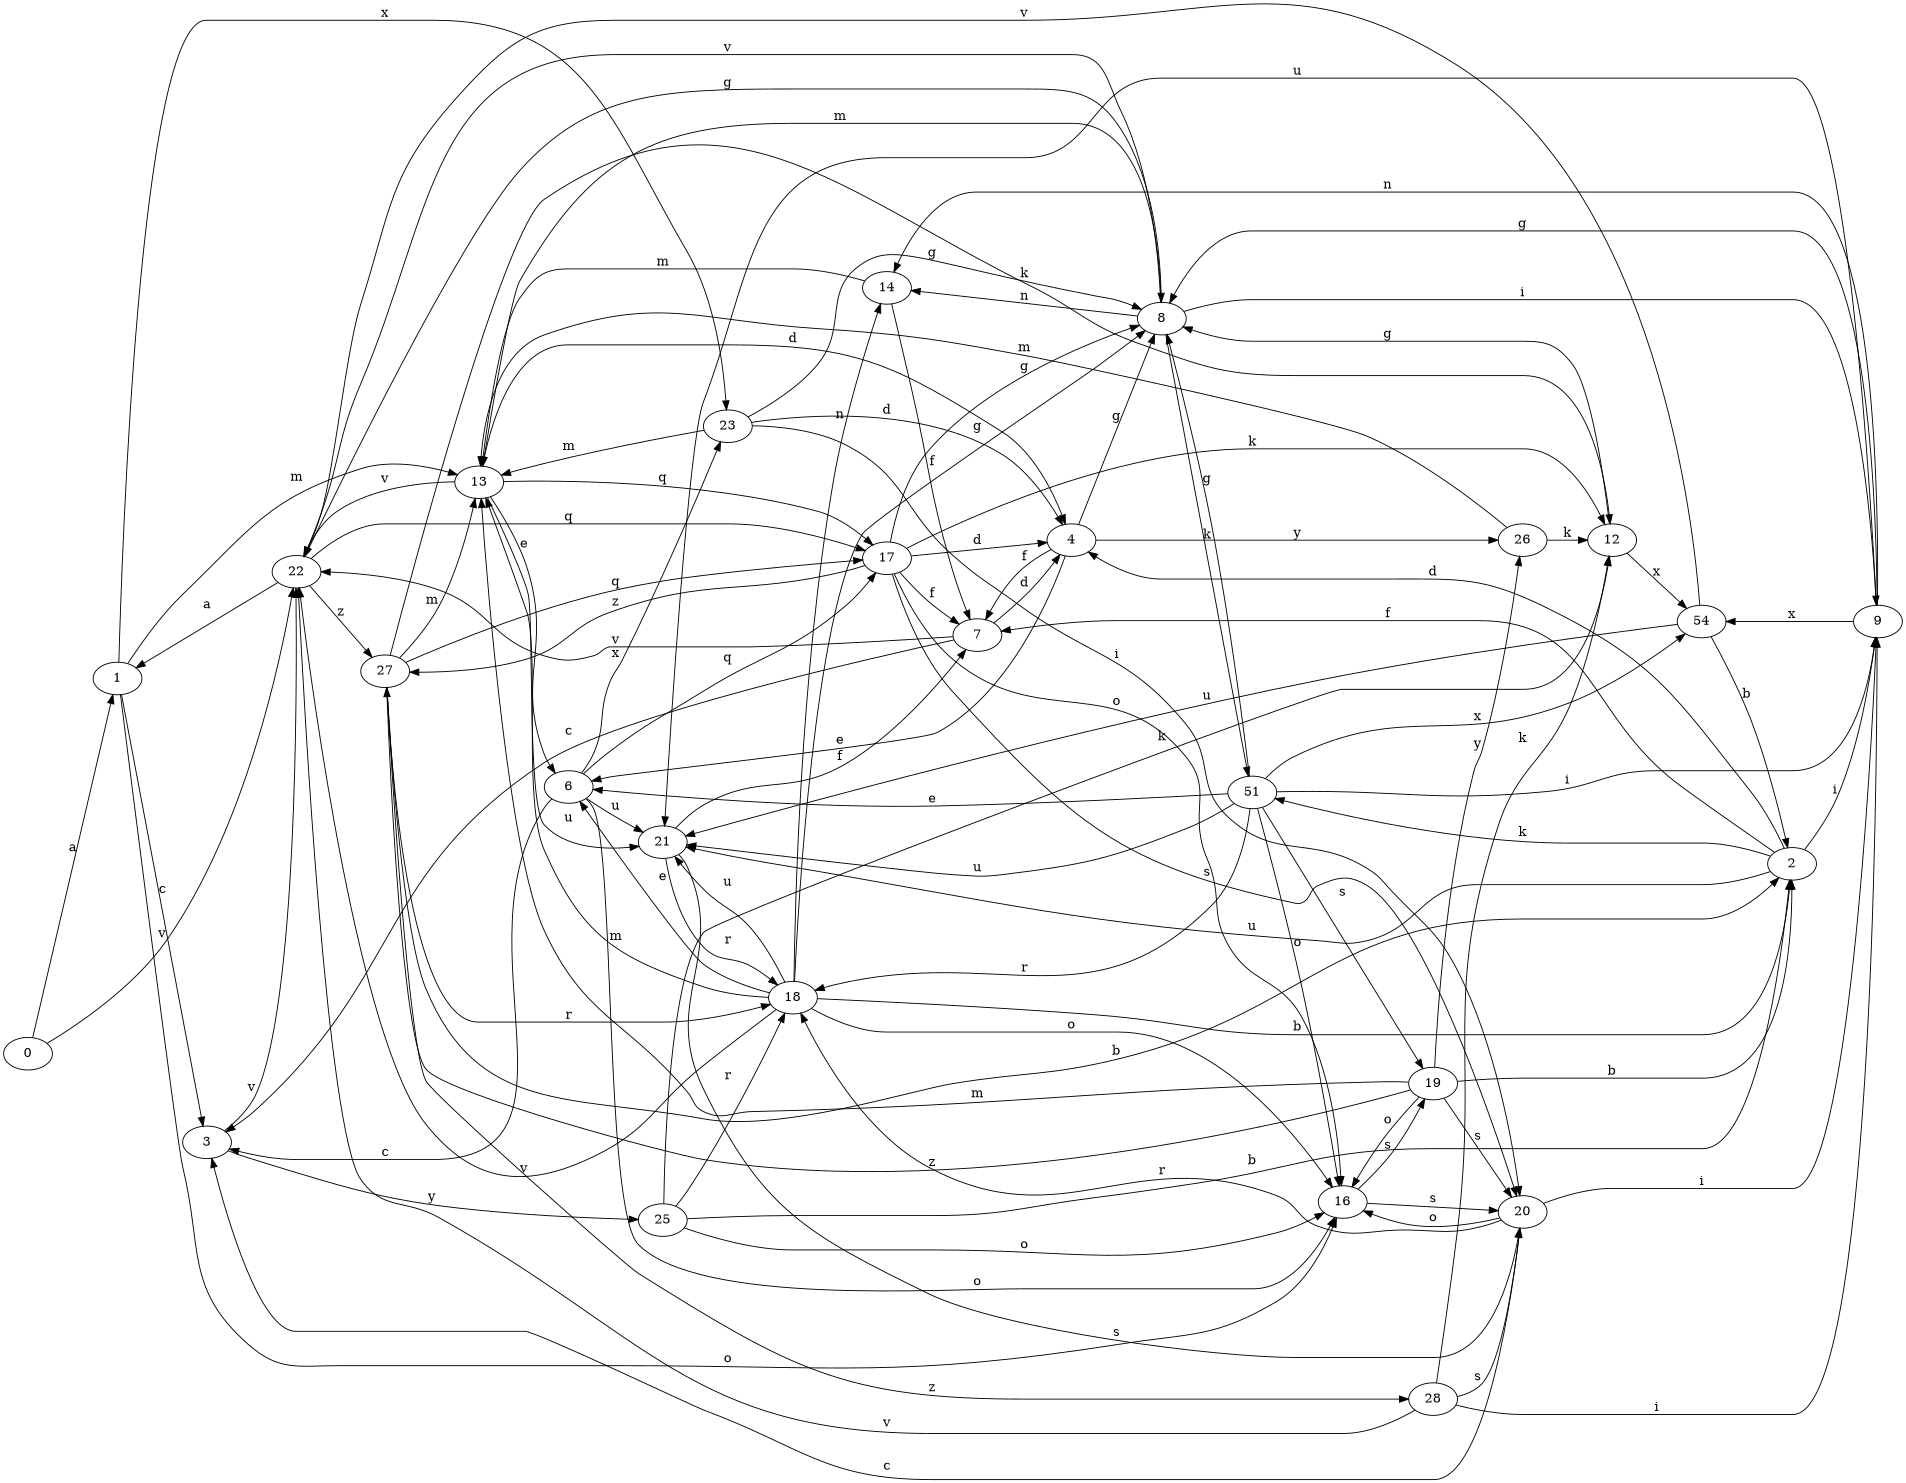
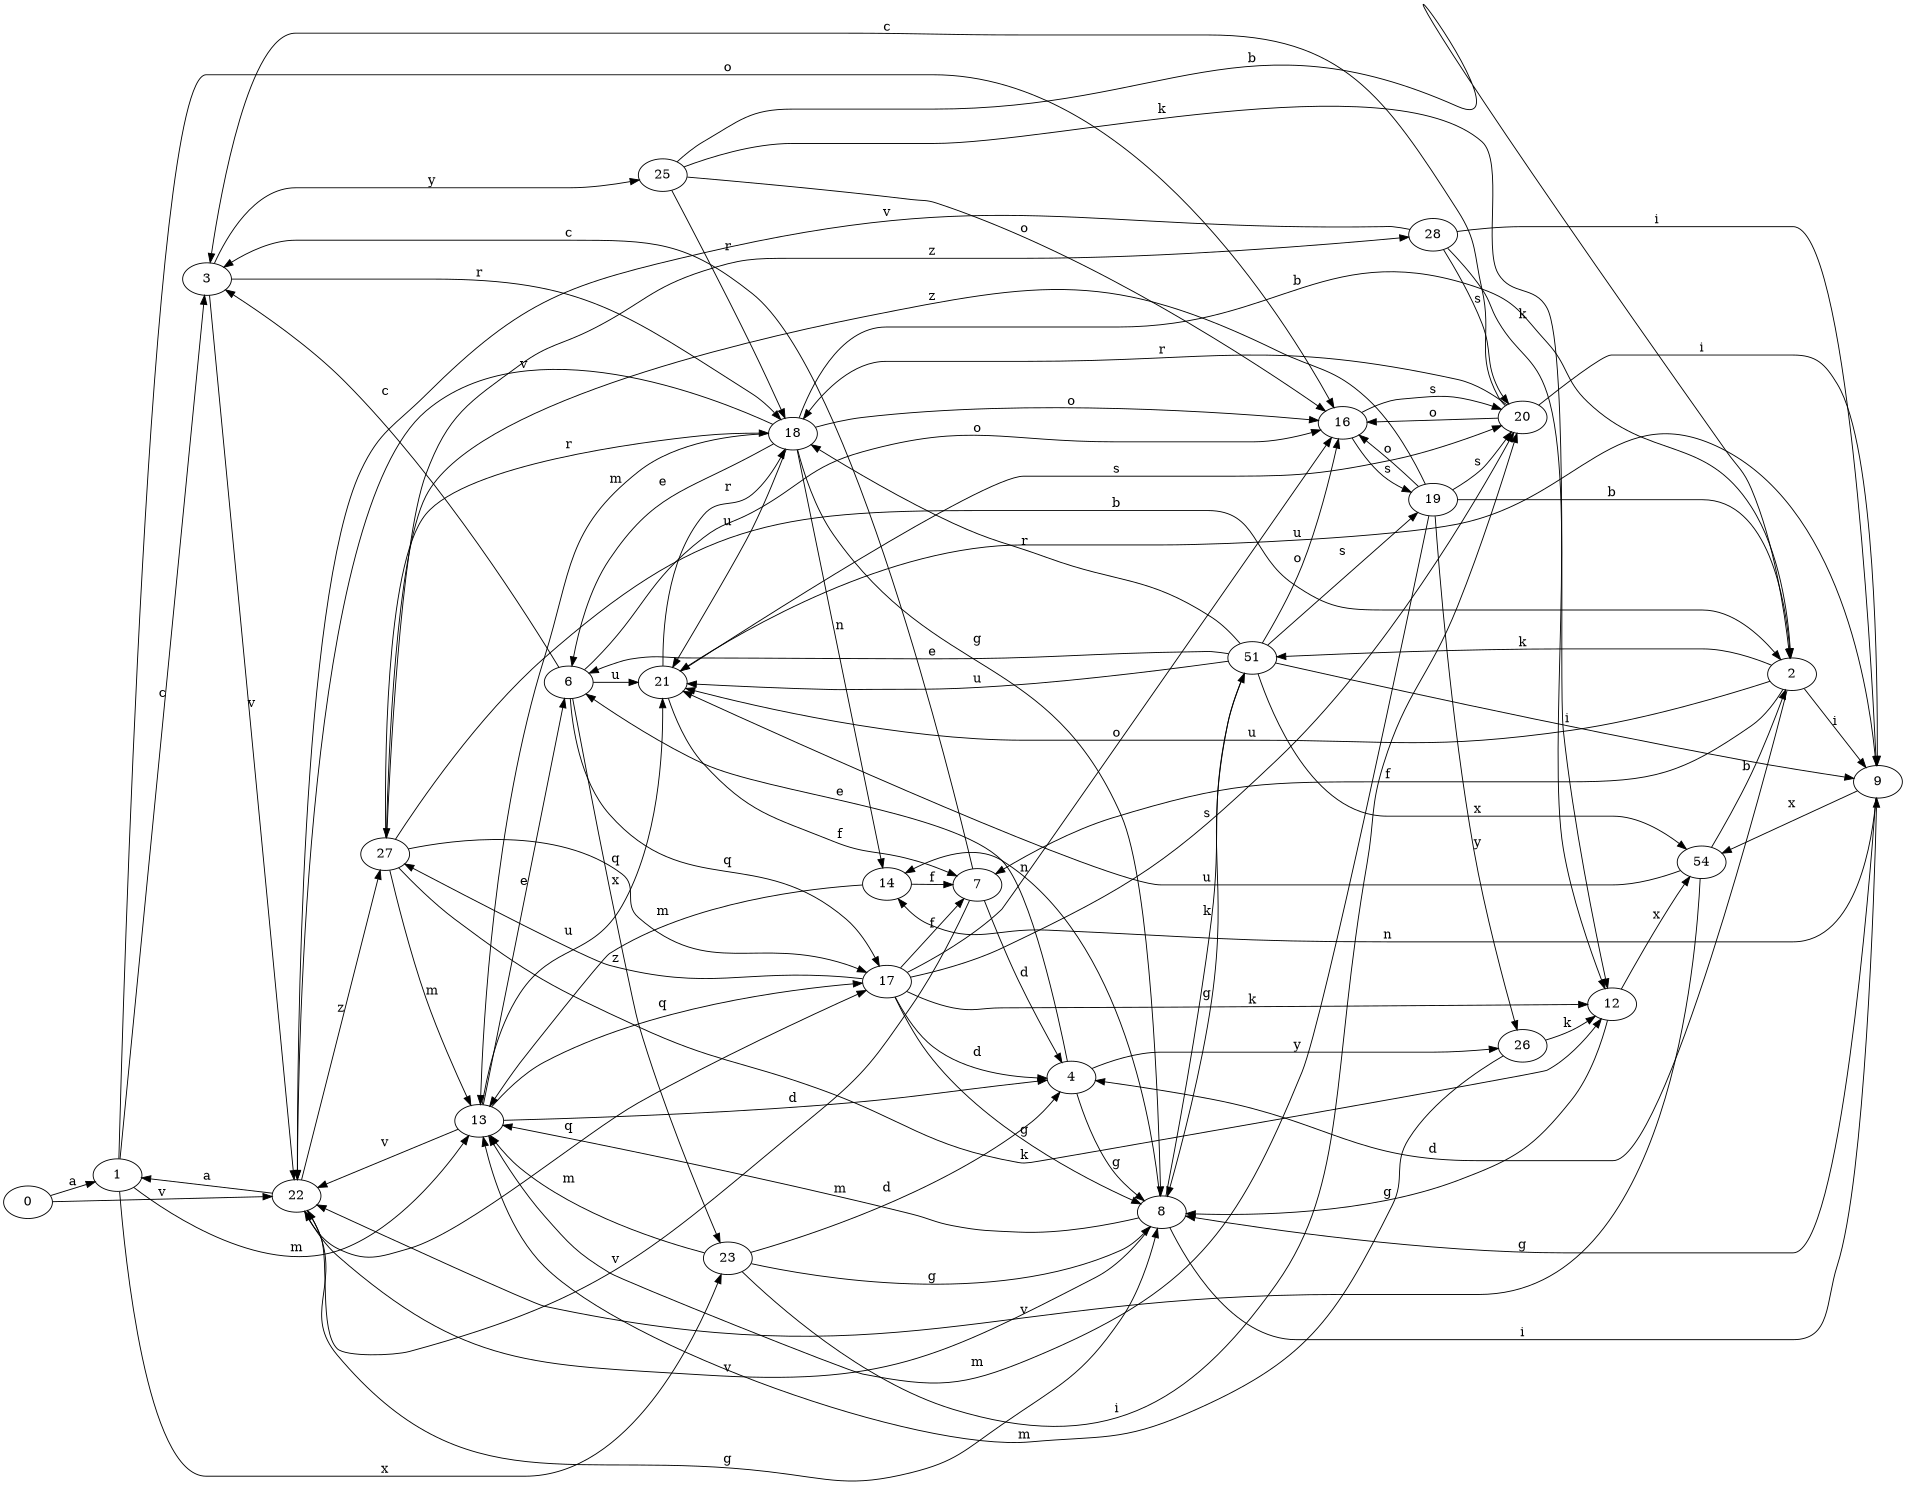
none -> (520, 285)
(1016, 575) -> none
